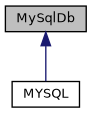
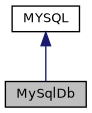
(46, 64) -> (46, 64)
